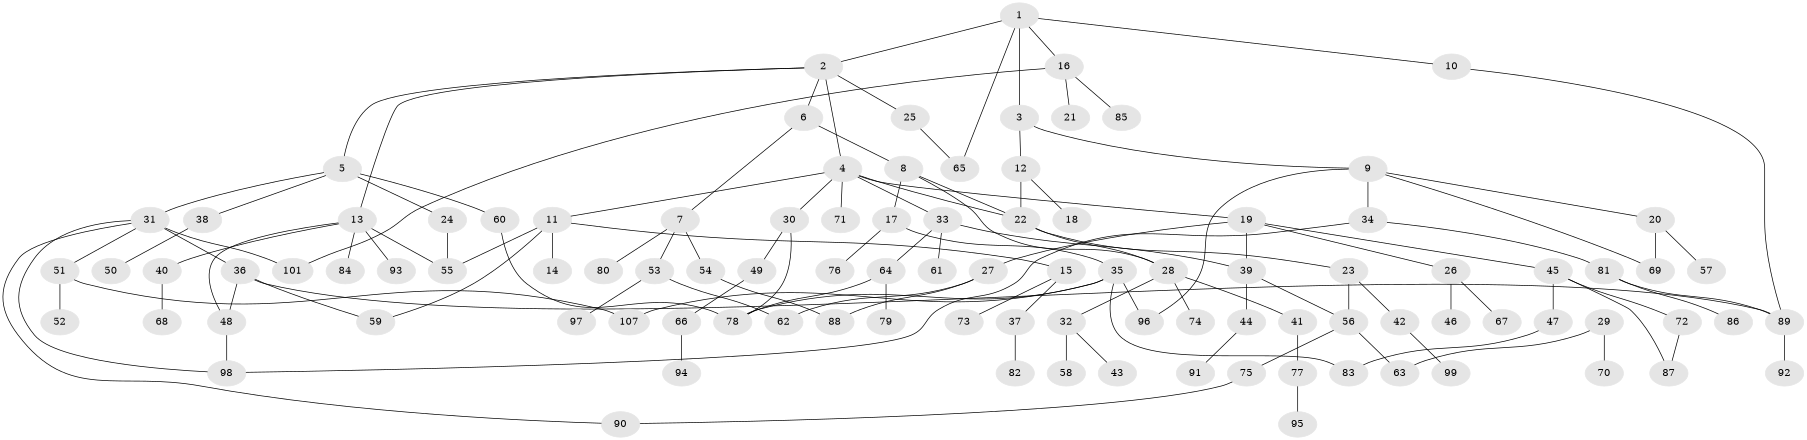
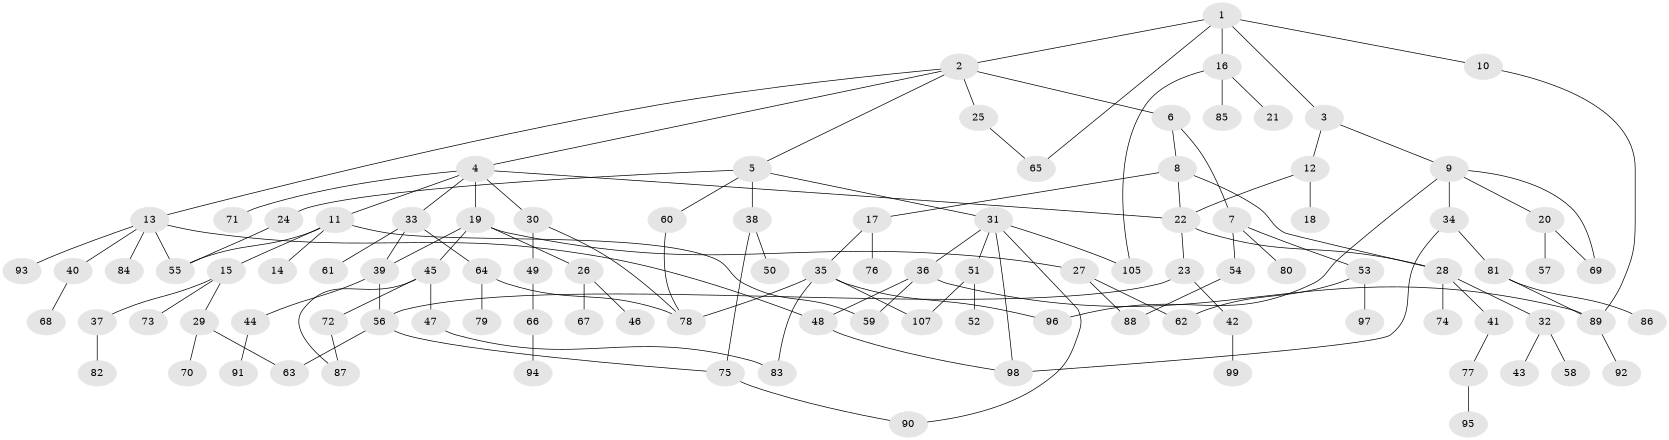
(293, 271) -> (1132, 271)
none -> (739, 287)
none -> (213, 297)
